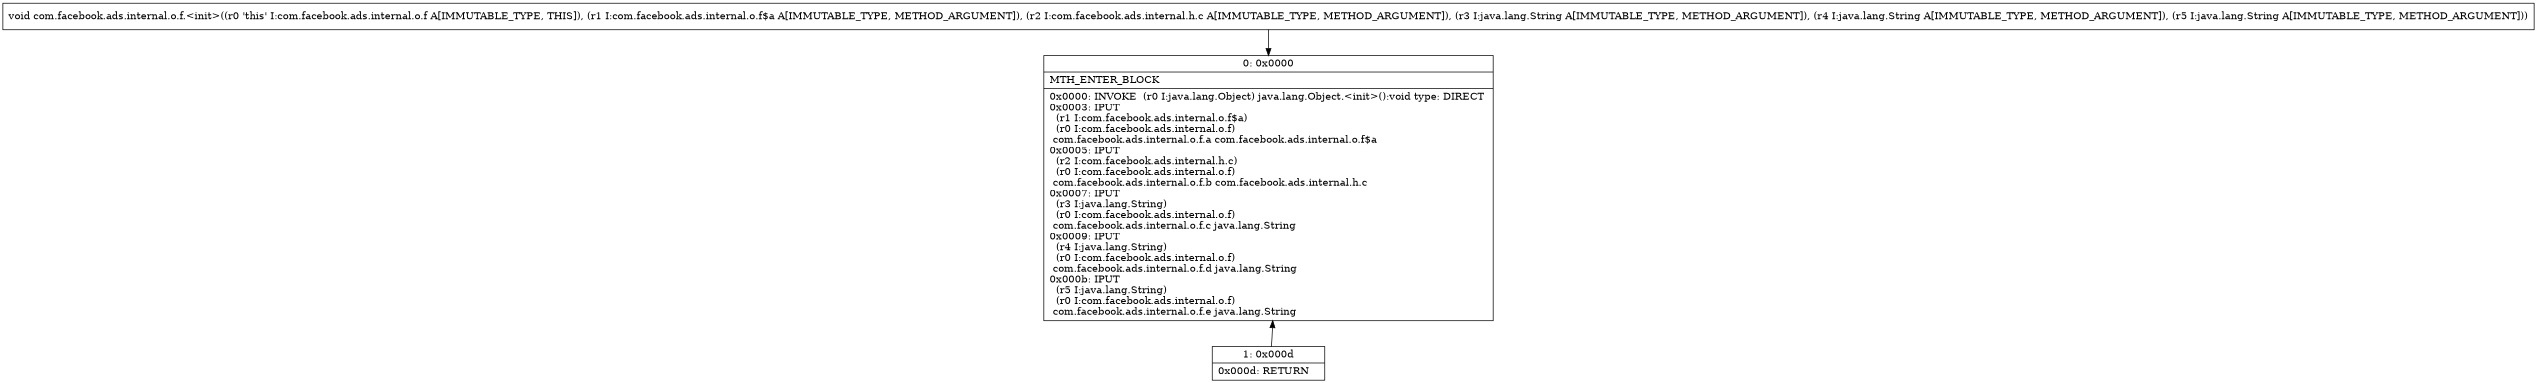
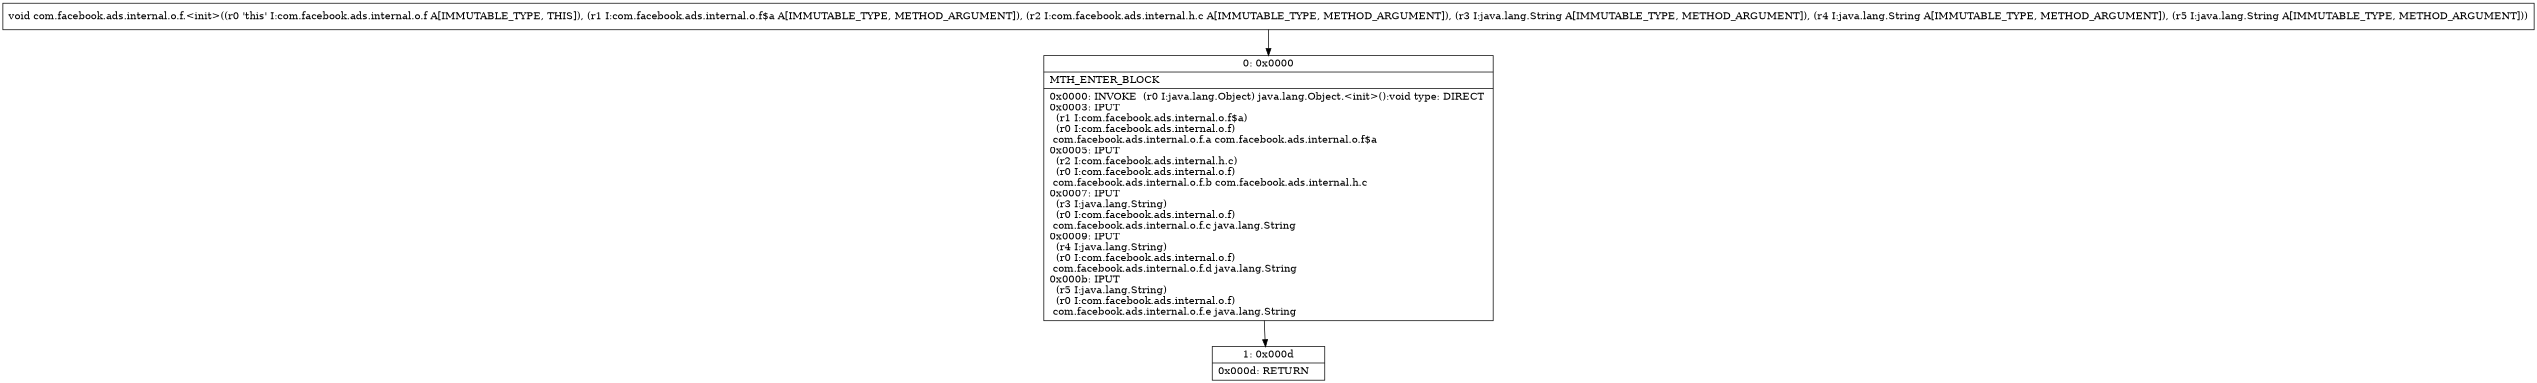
(1272, 337) -> (1265, 330)
